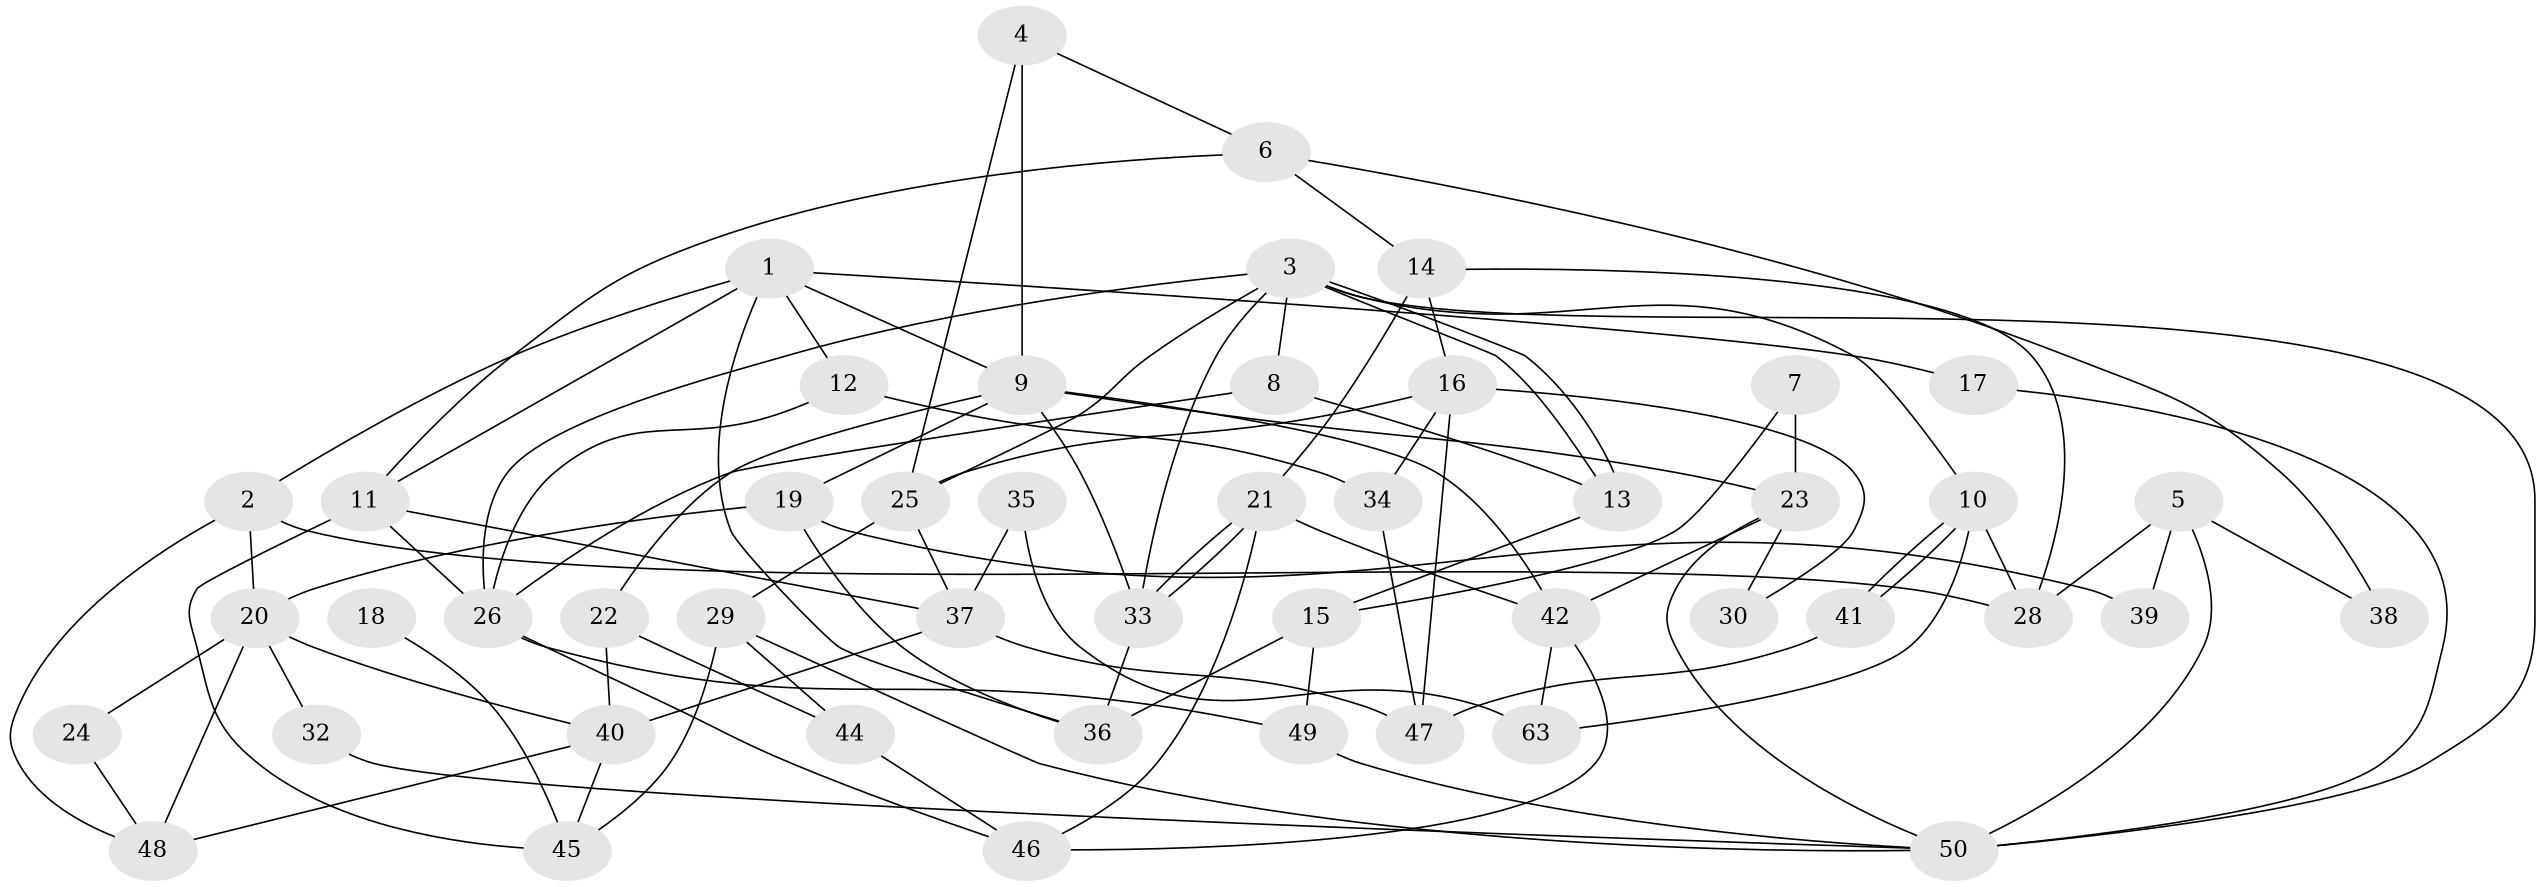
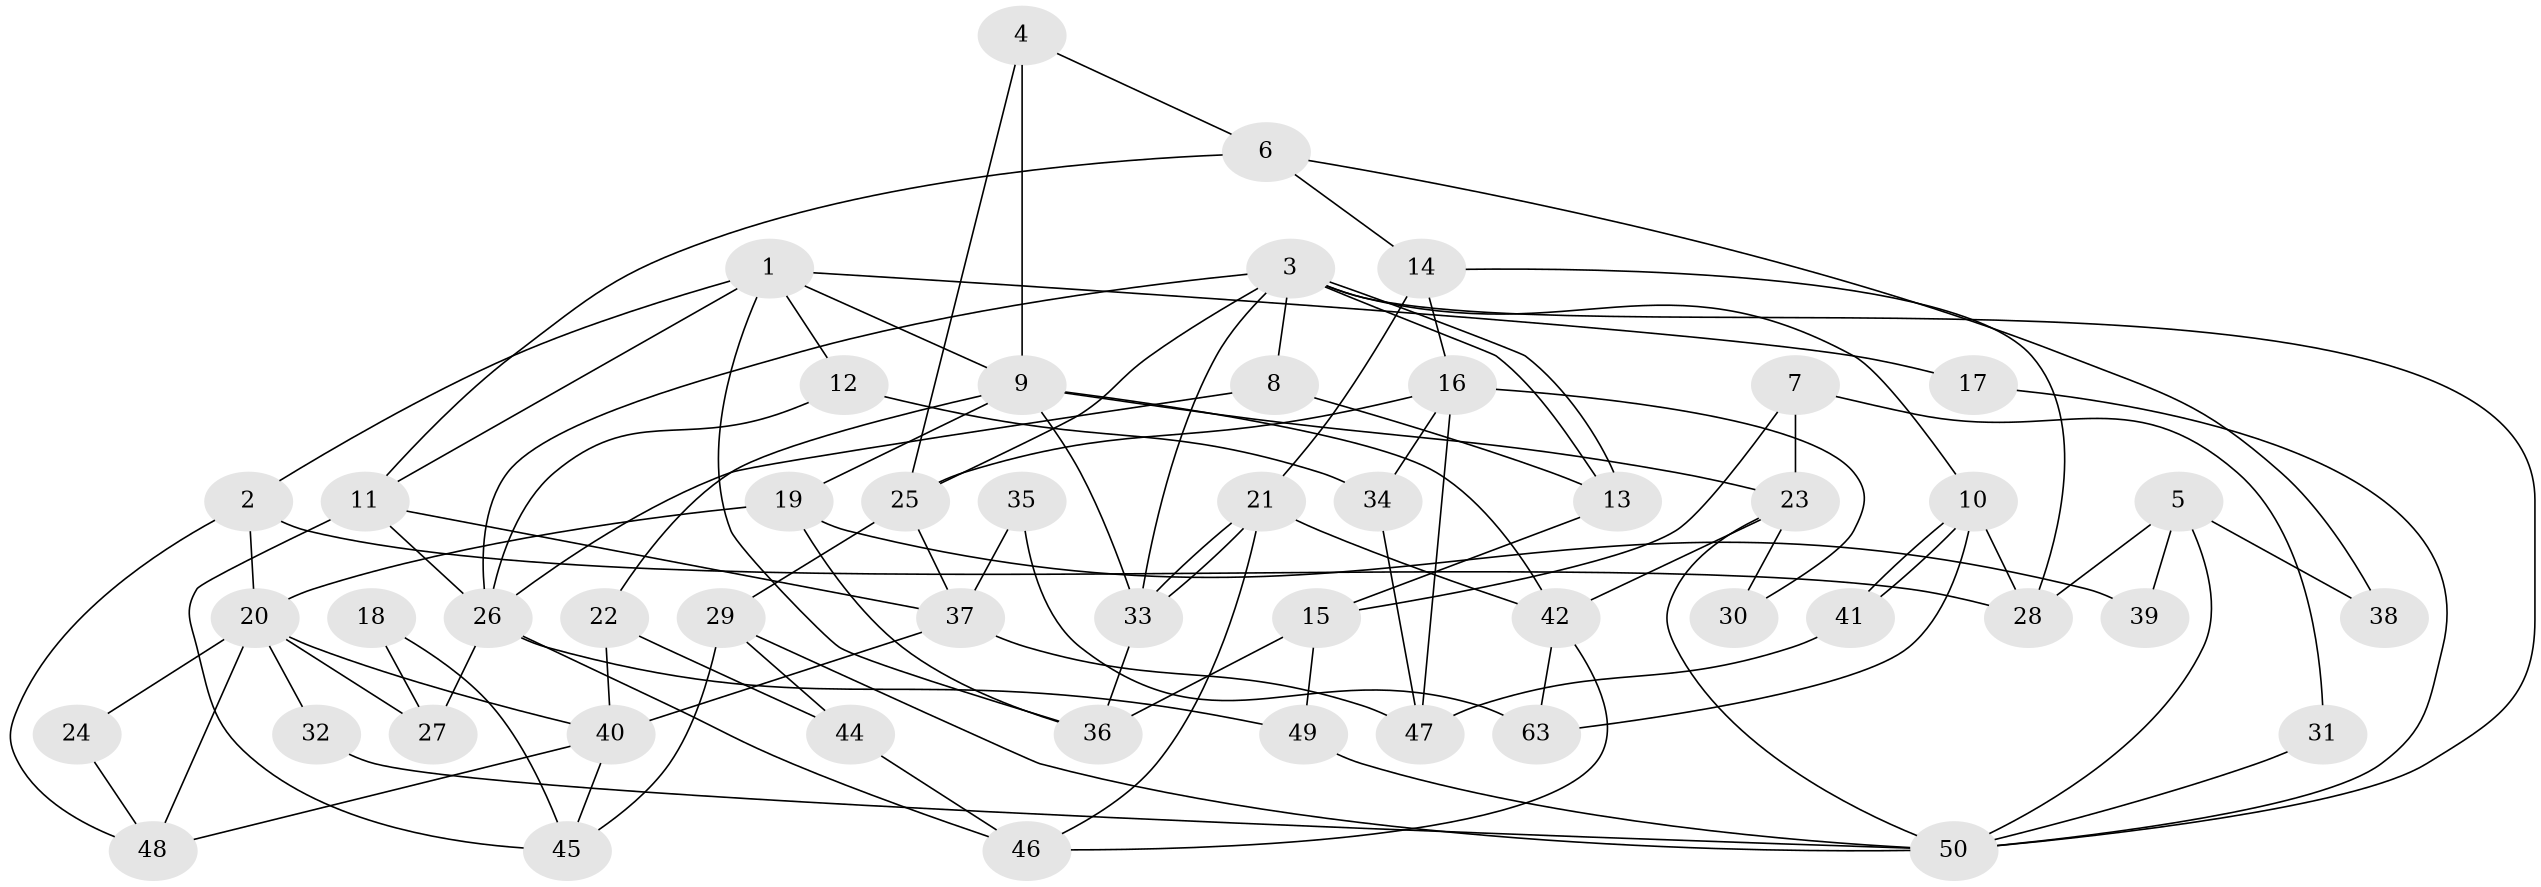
none -> (433, 735)
none -> (2323, 735)
